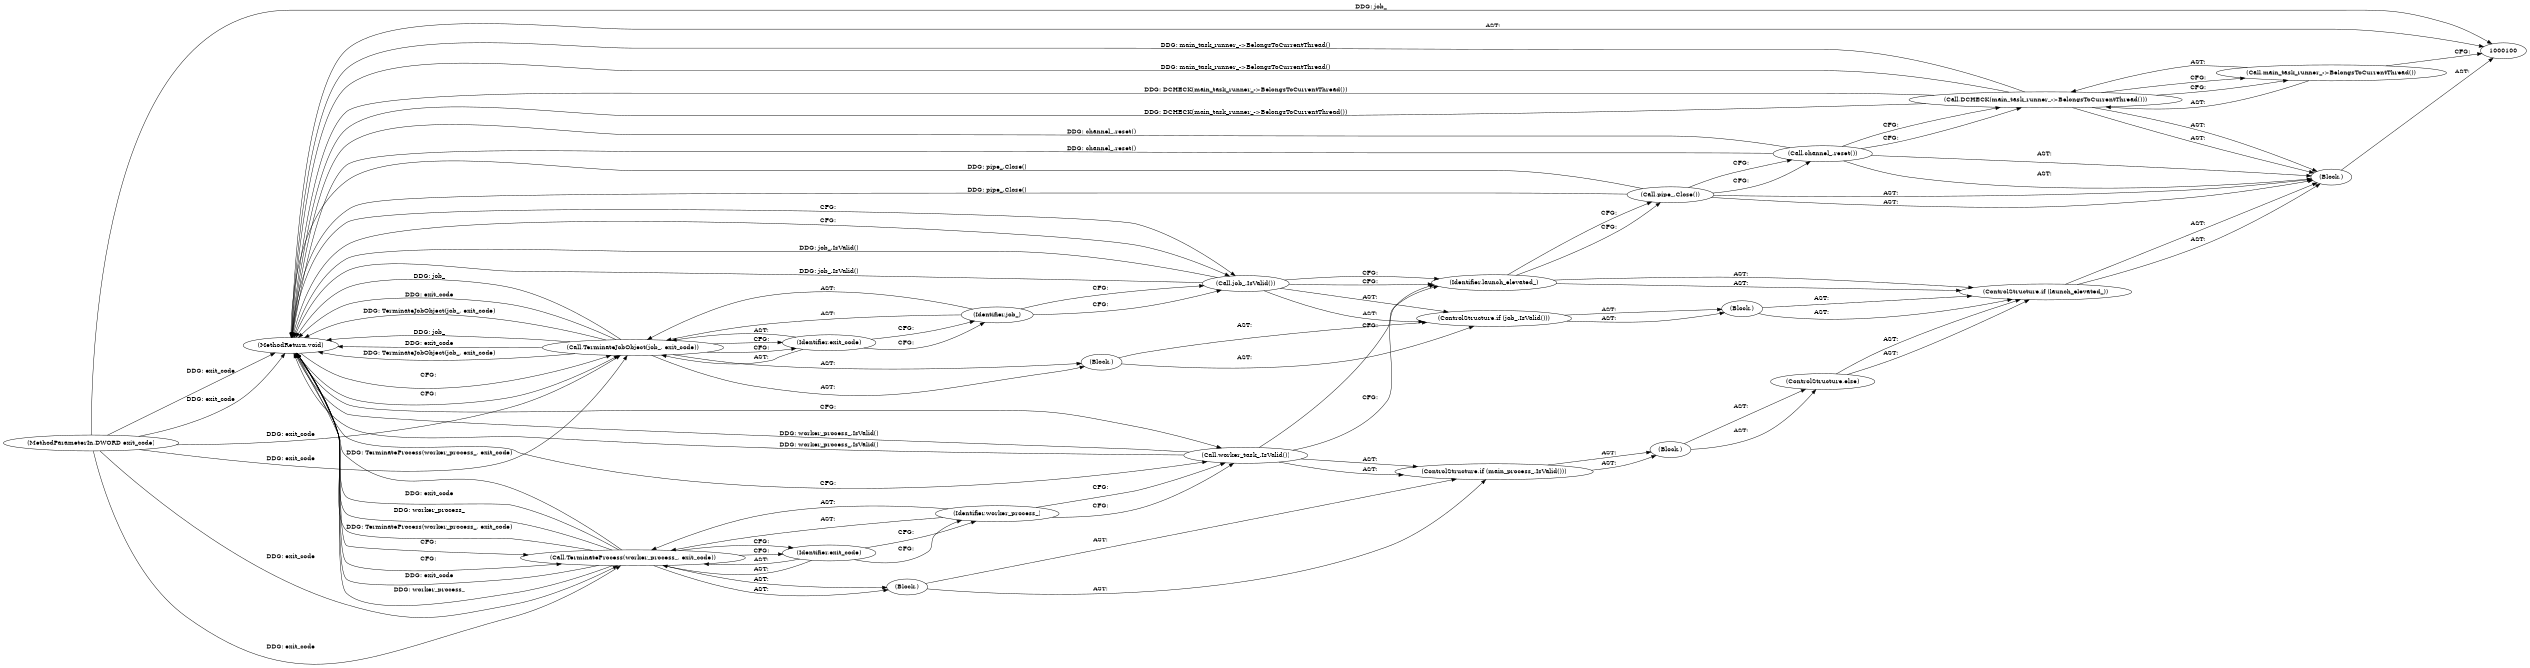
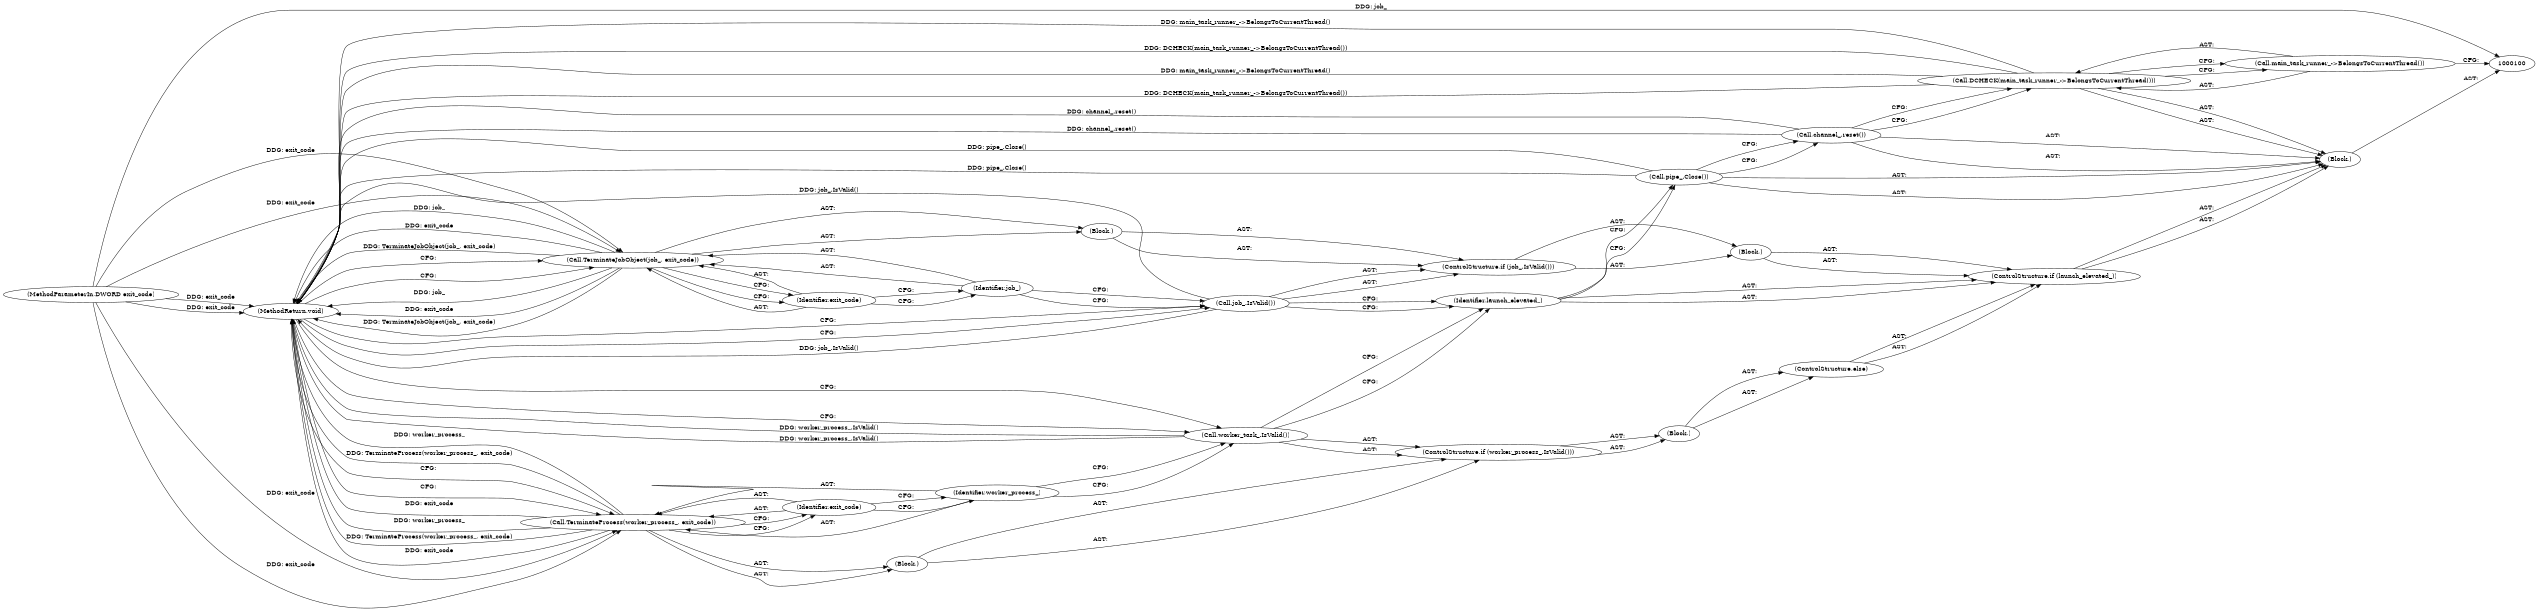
(1263, 29) -> none
(1494, 472) -> (1498, 452)
